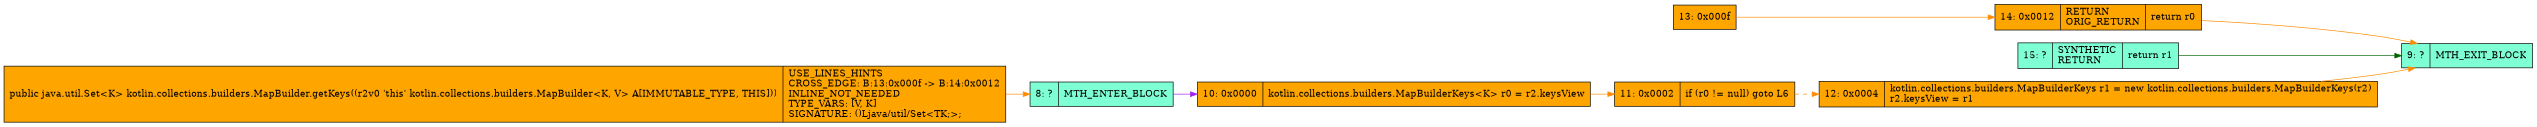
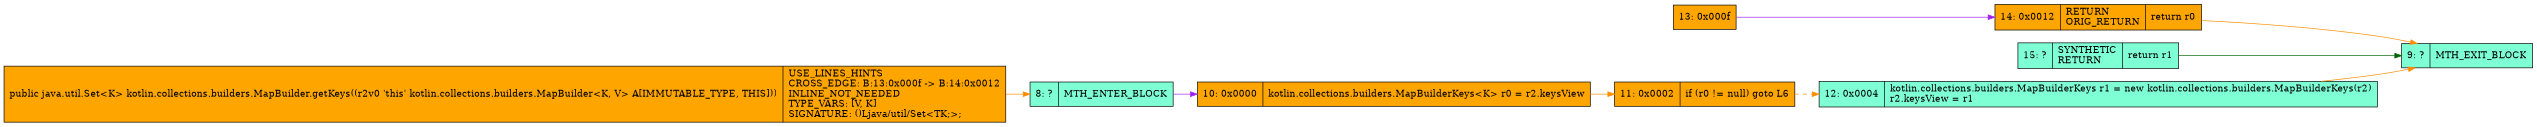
(1862, 17) -> (1862, 17)
(2098, 94) -> (2098, 94)
